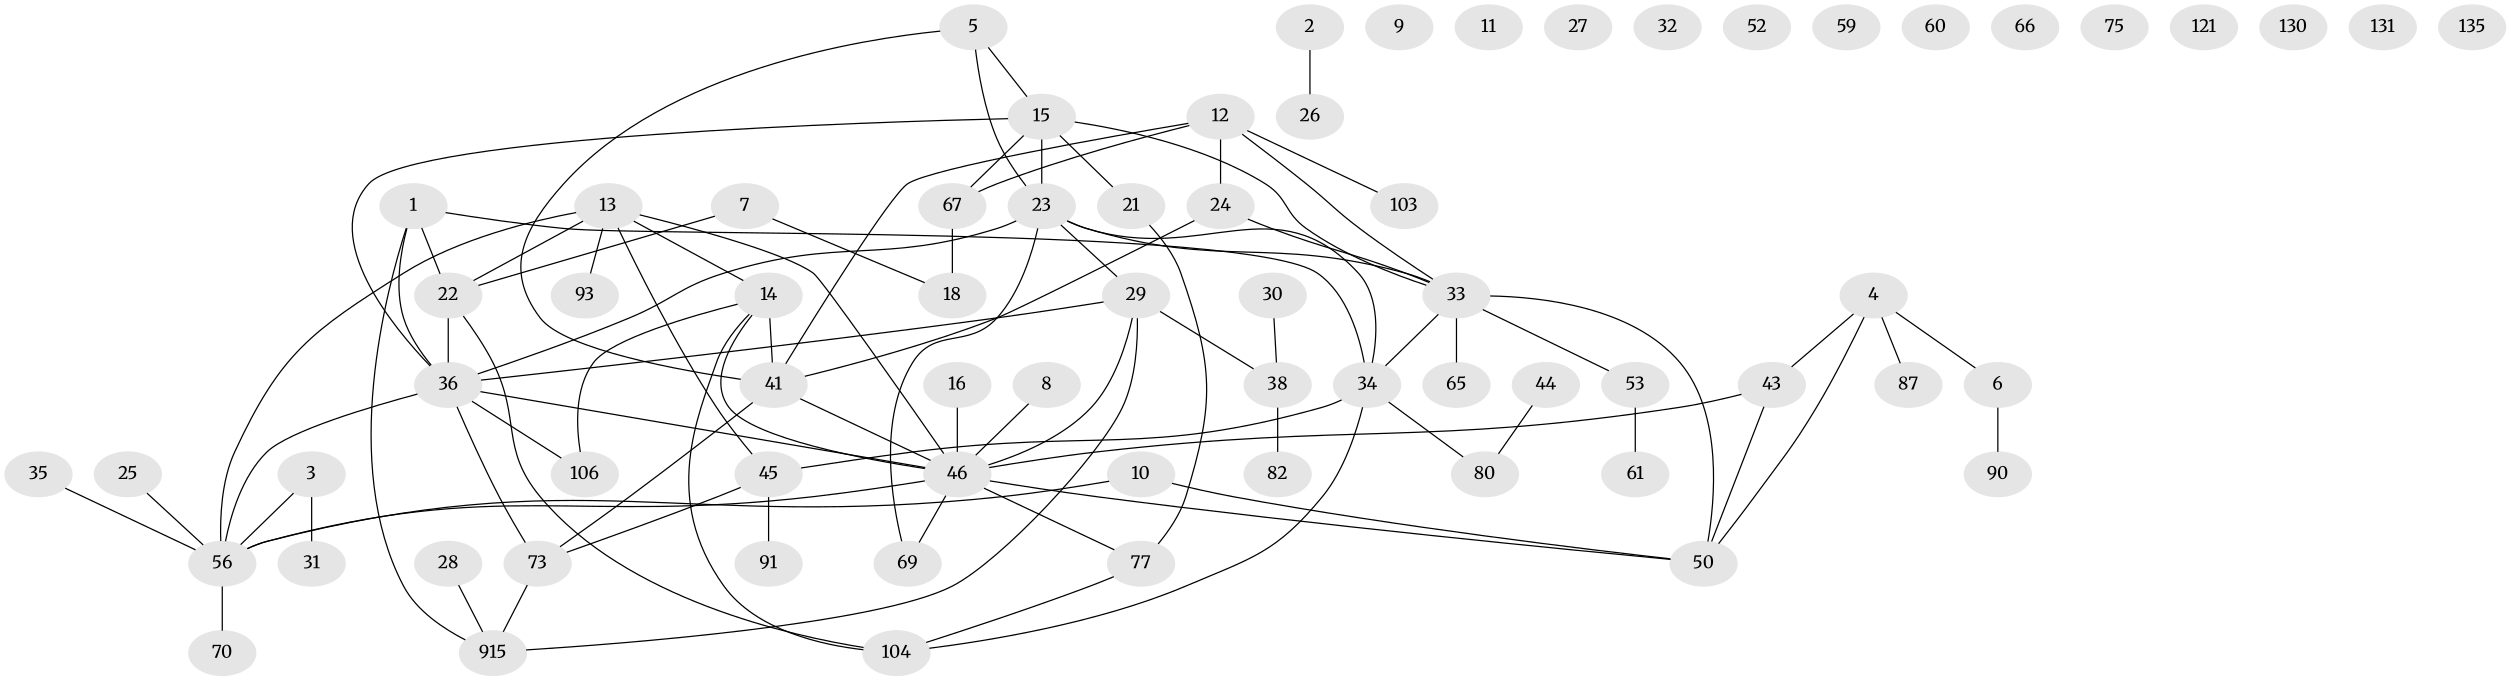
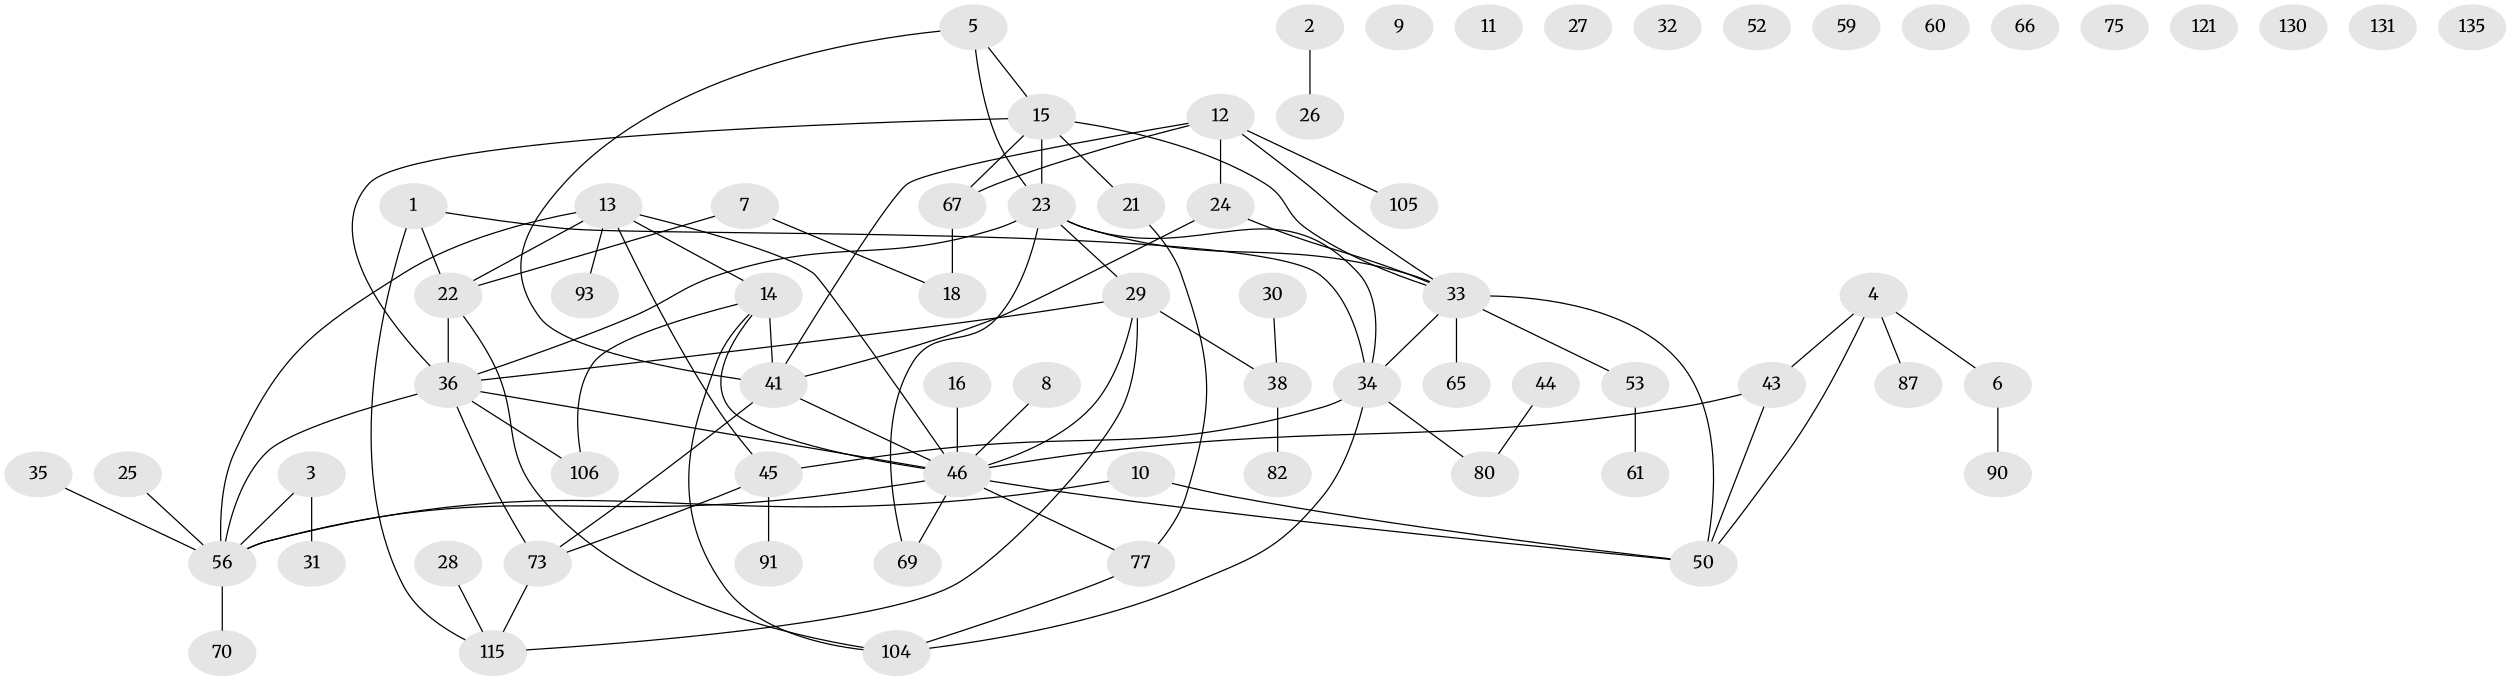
(1404, 206) -> (1404, 206)
(400, 300) -> none
(493, 653) -> (493, 653)
